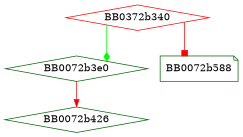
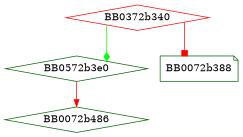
(77, 69) -> (77, 69)
(199, 69) -> (199, 69)
(77, 120) -> (77, 120)
